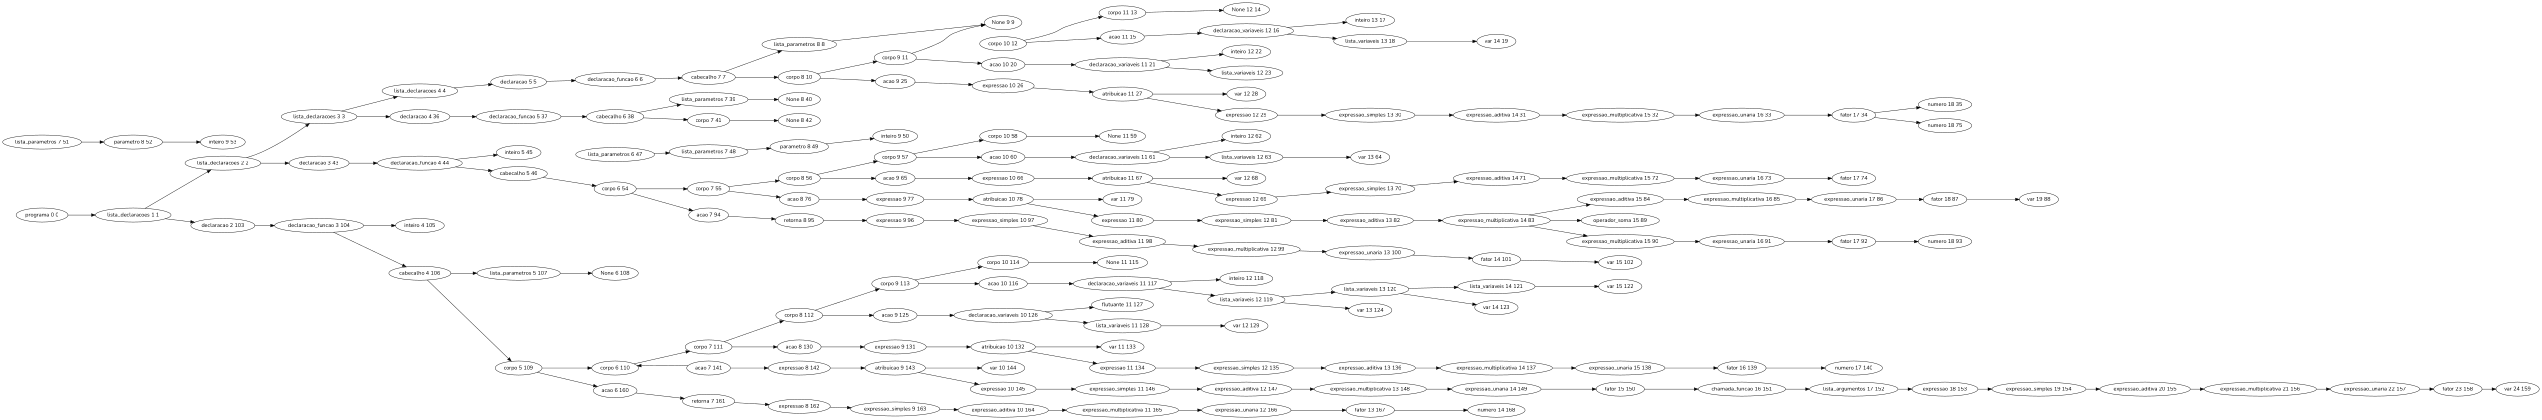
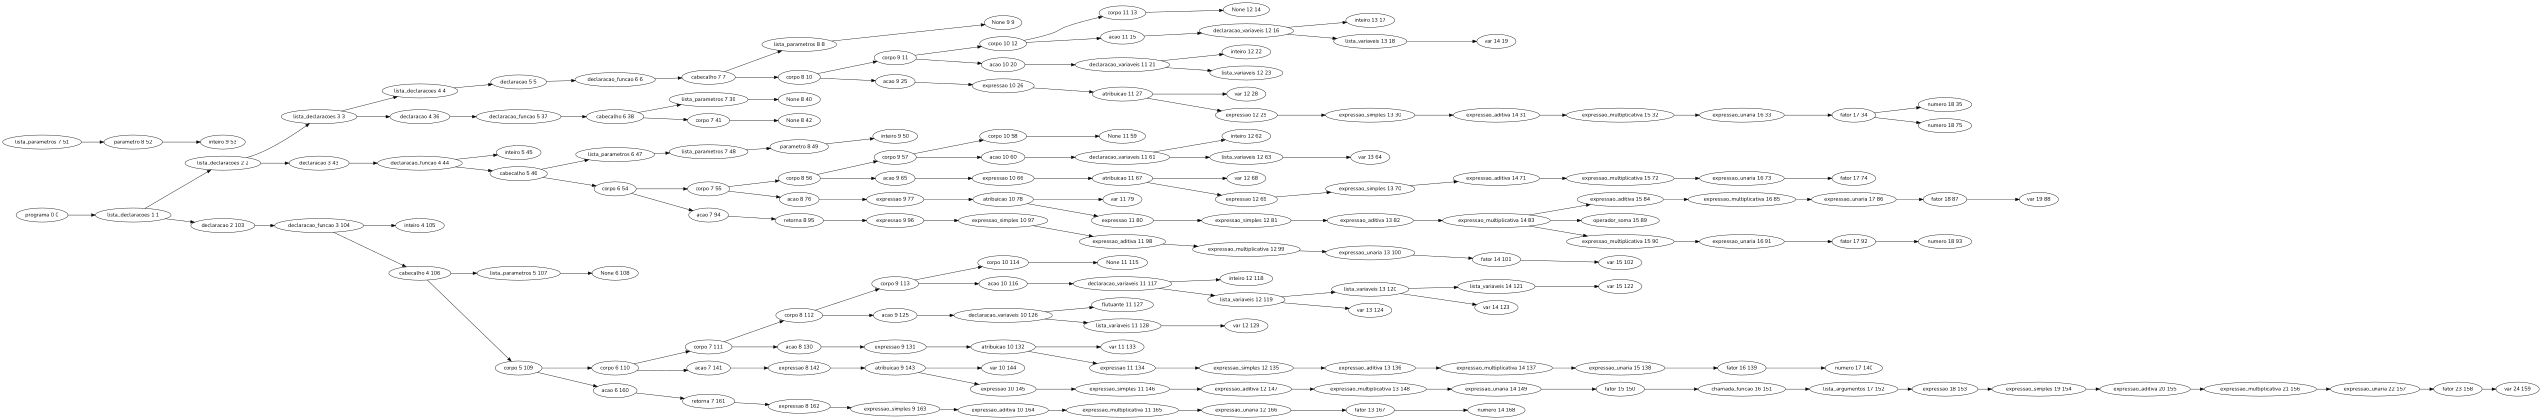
(946, 38) -> (946, 51)
none -> (563, 165)
(665, 365) -> (661, 371)
